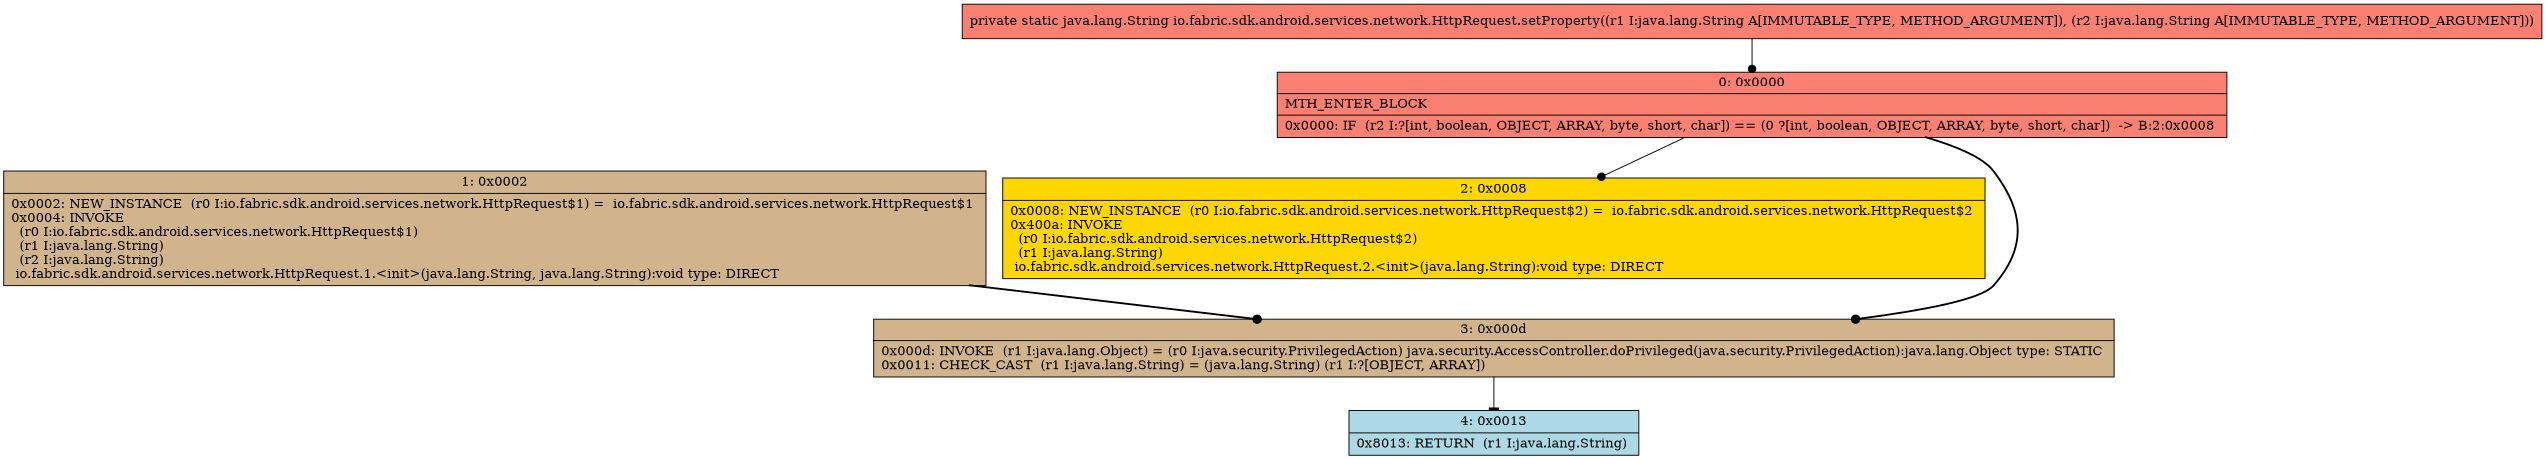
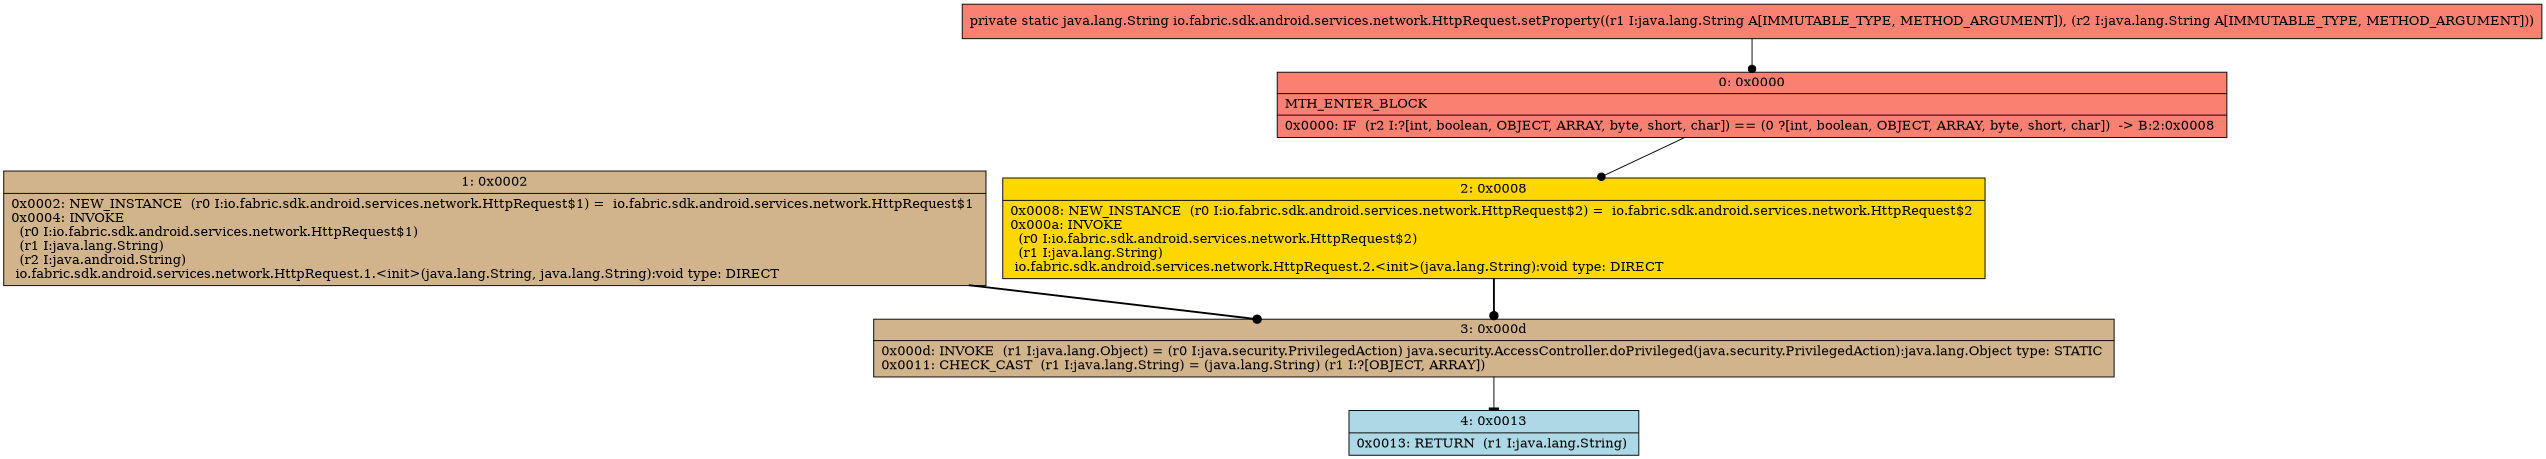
(1071, 225) -> (1071, 225)
(2011, 259) -> (1494, 295)
(88, 260) -> (99, 260)
(1494, 444) -> (1494, 444)
